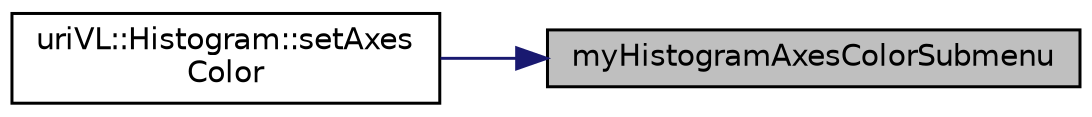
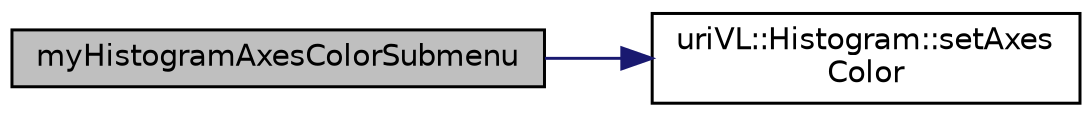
(479, 58) -> (583, 58)
